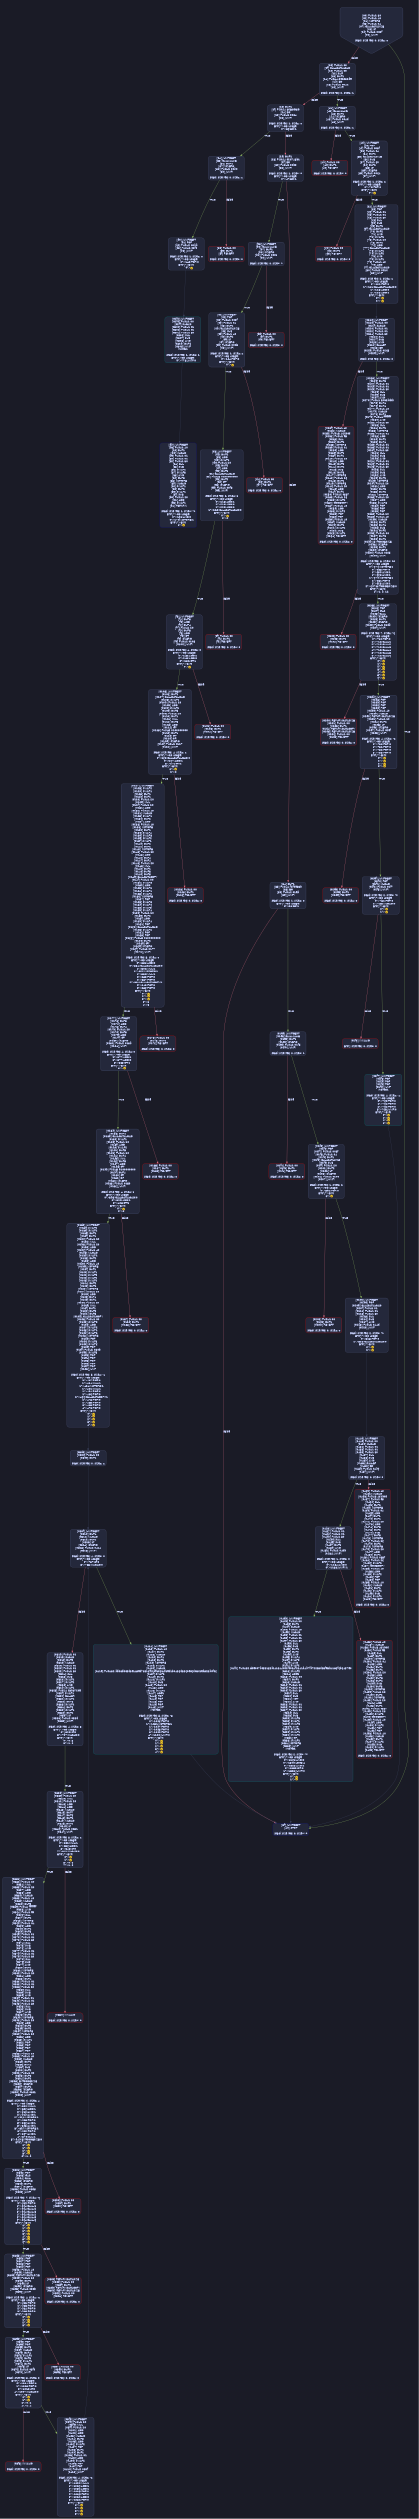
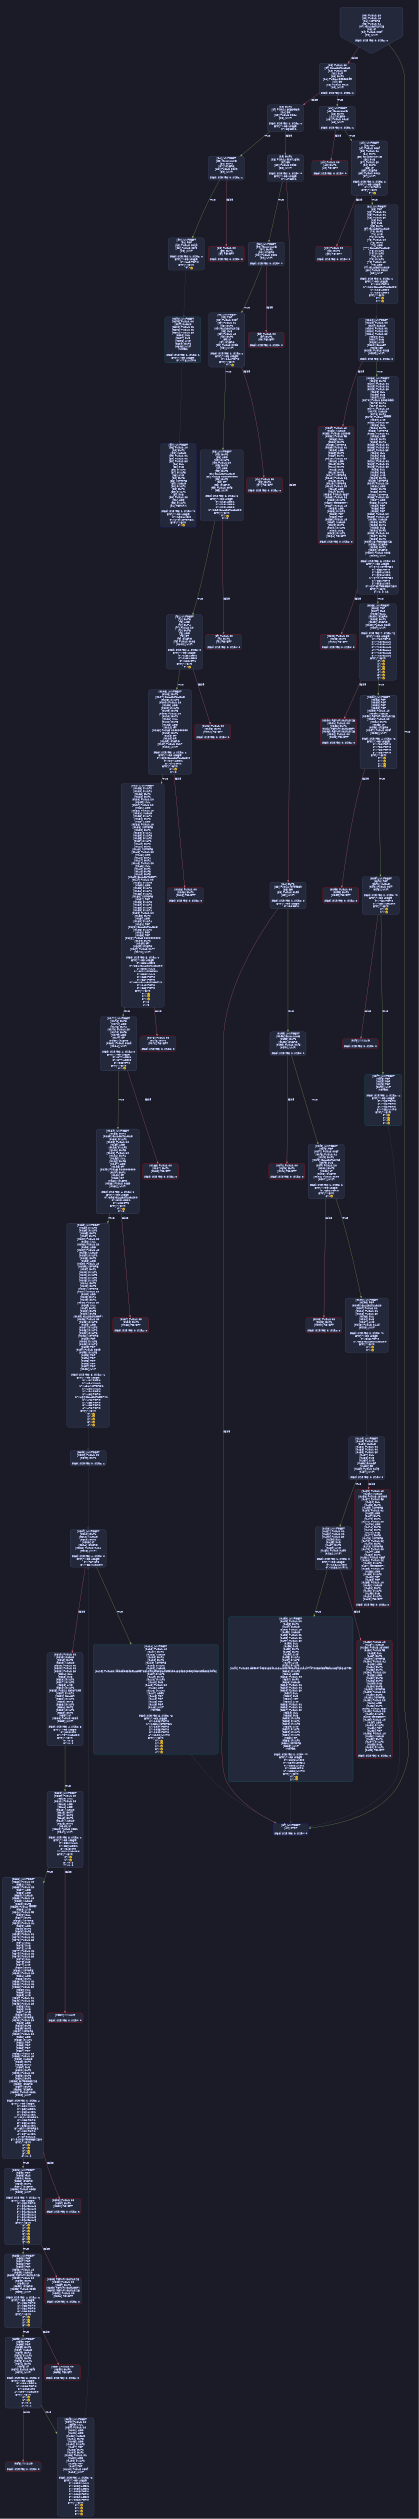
(360, 1044) -> (360, 1044)
